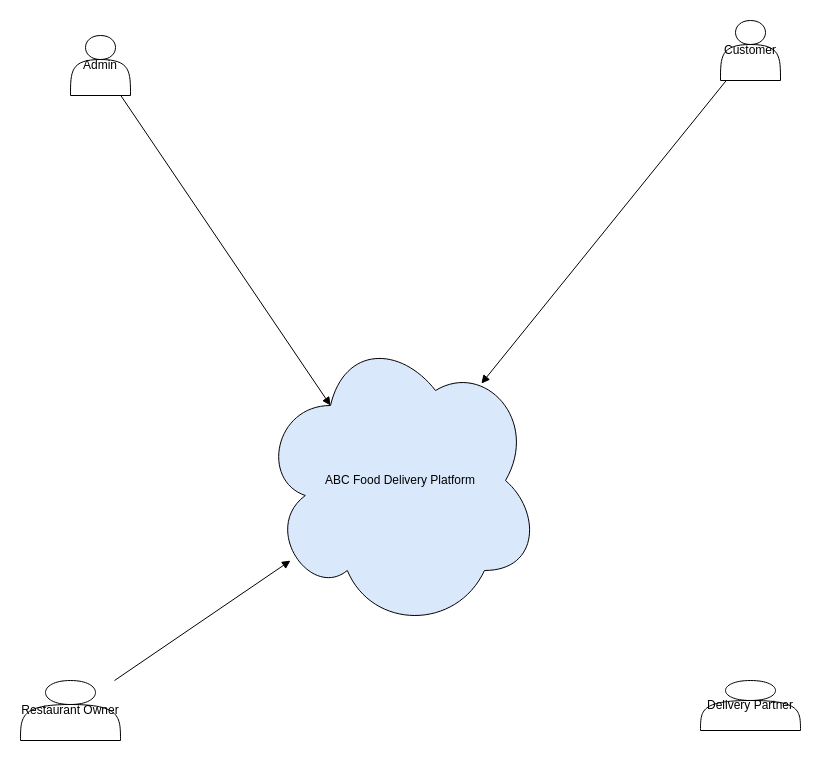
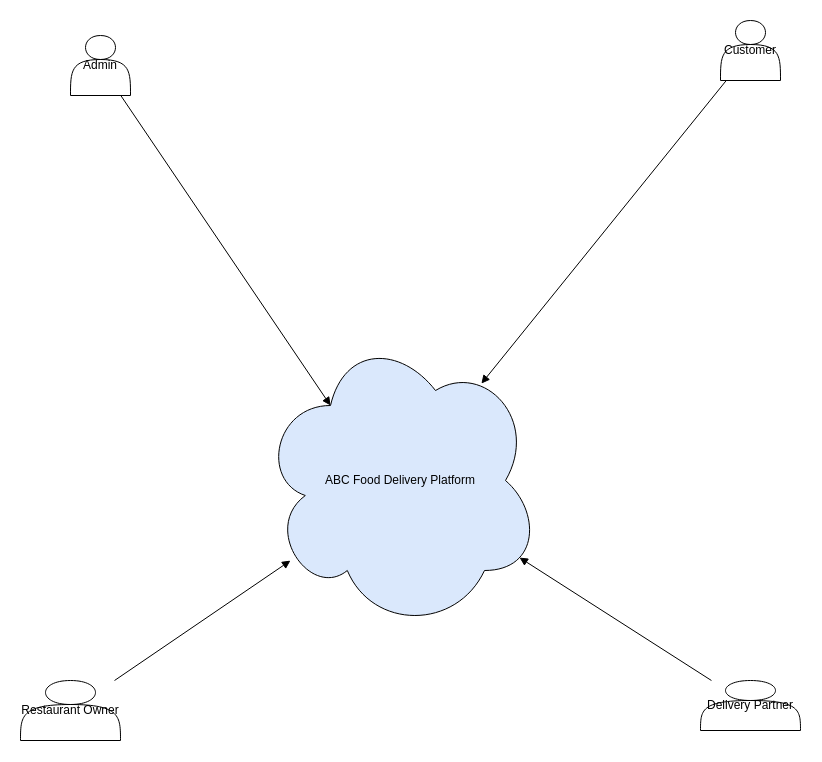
none -> (619, 622)
